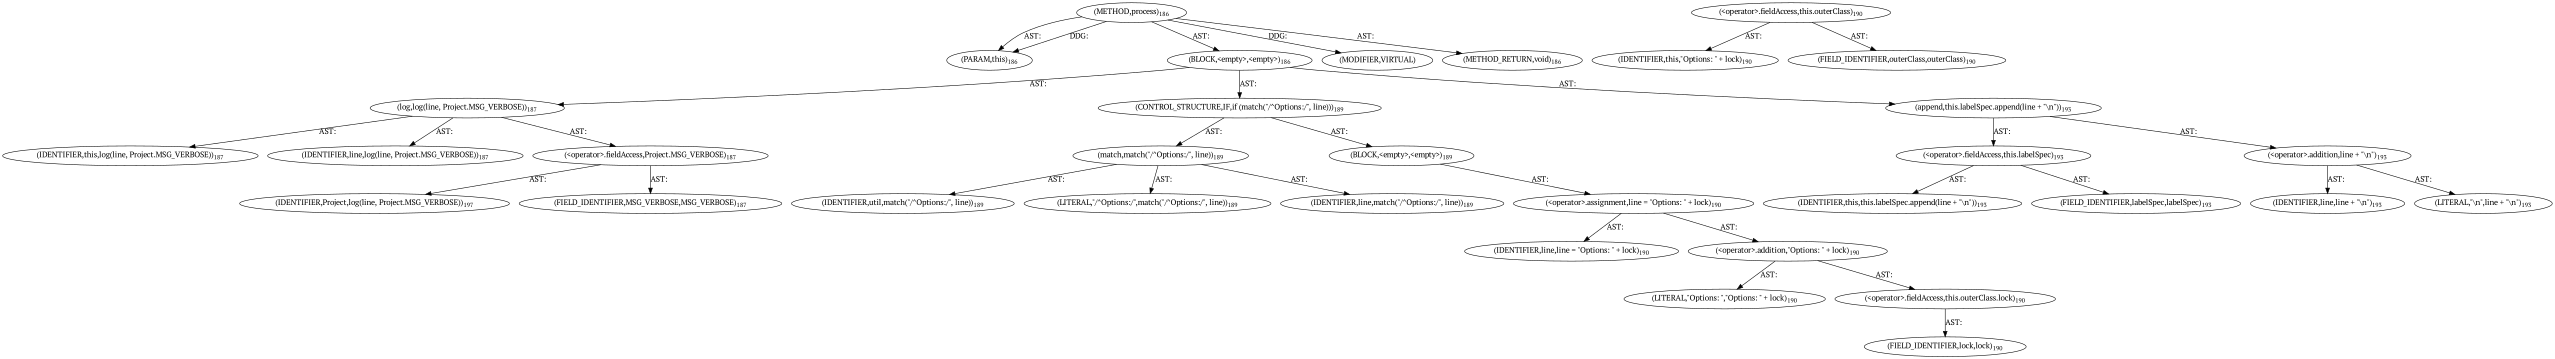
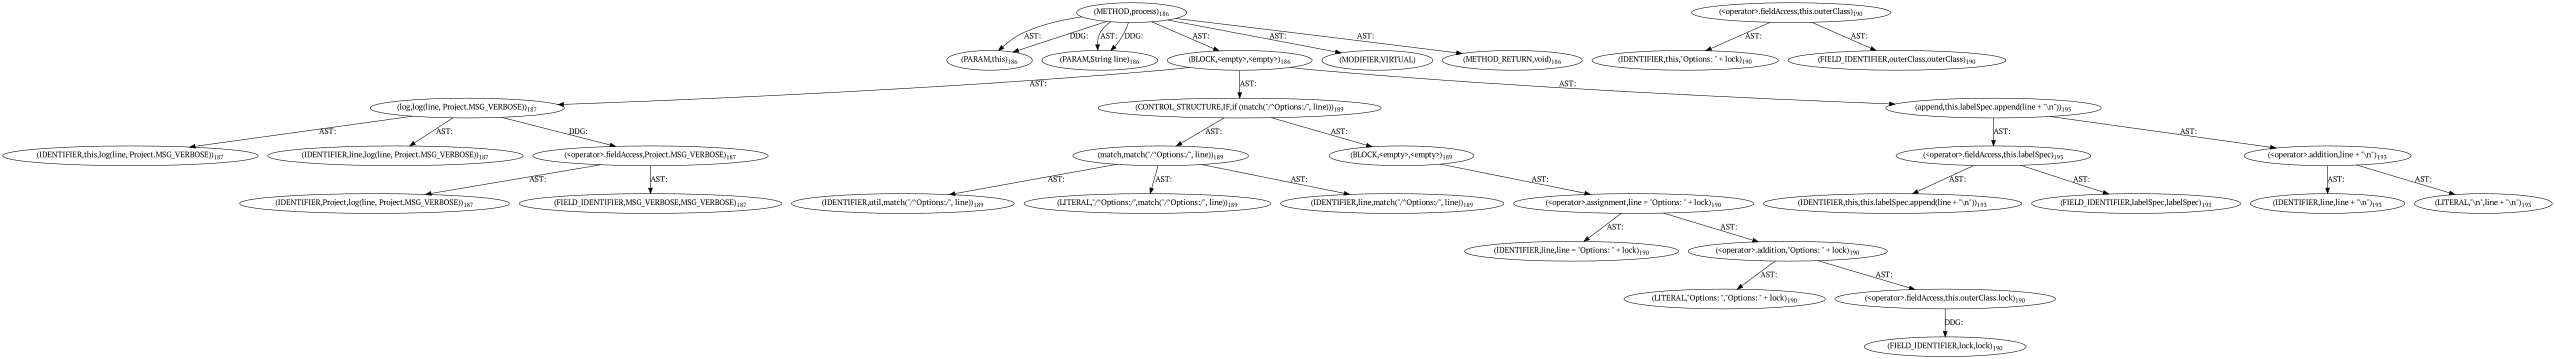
(1279, 36) -> (1279, 36)
none -> (1100, 60)
(579, 132) -> (579, 132)
(469, 203) -> (469, 203)
(1955, 323) -> (1955, 323)
